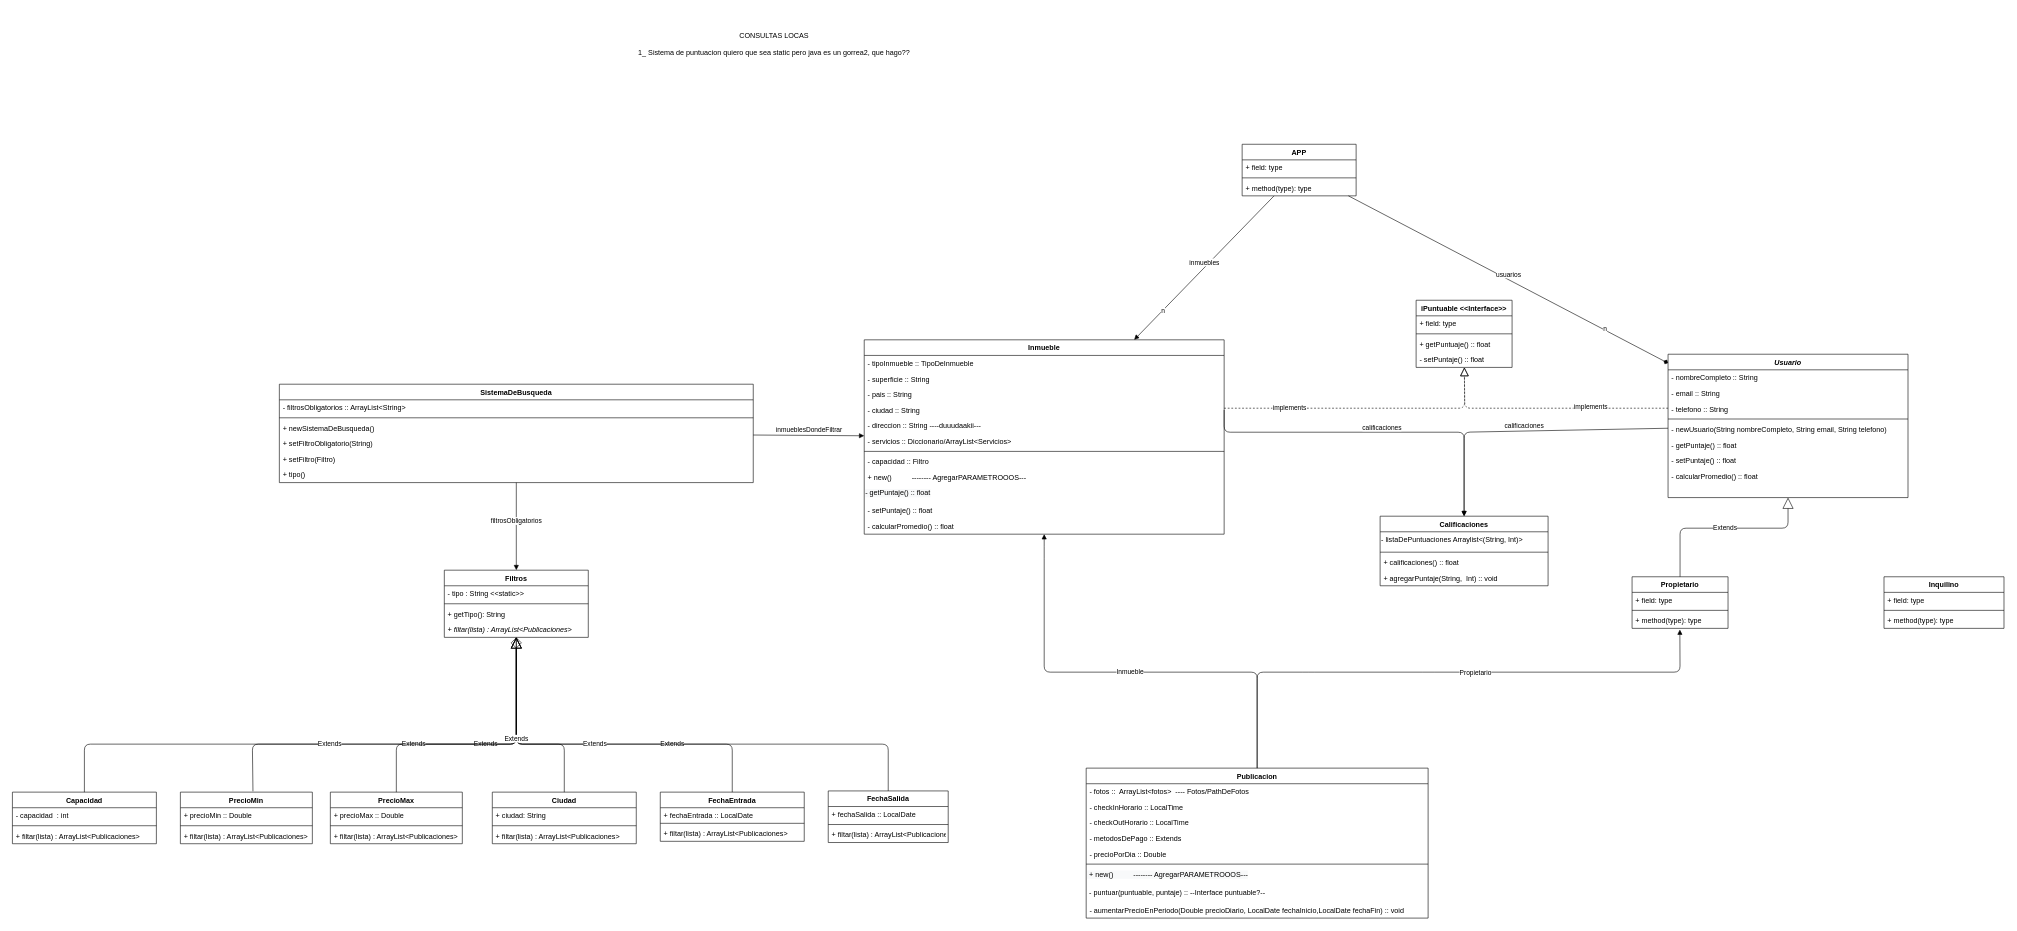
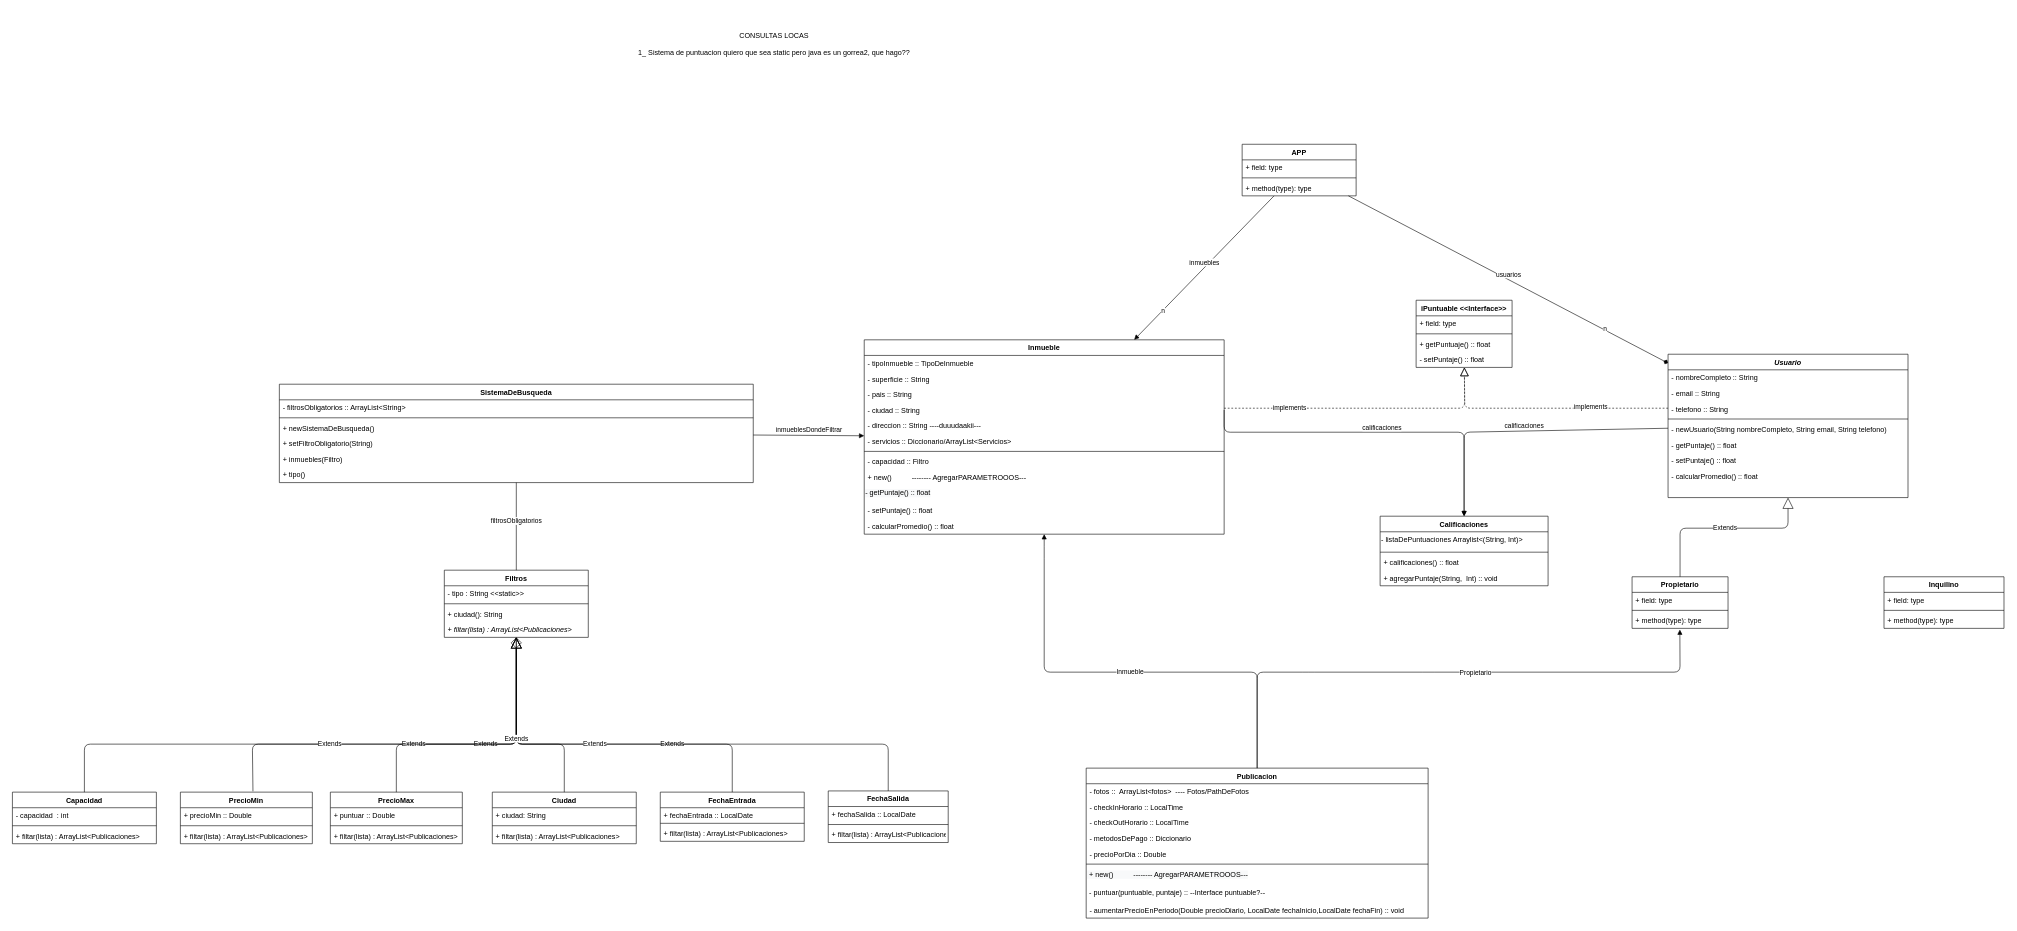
(316, 460) -> (316, 460)
(516, 564) -> (516, 566)
(481, 614) -> (479, 614)
(369, 816) -> (366, 816)
(1137, 839) -> (1143, 839)
